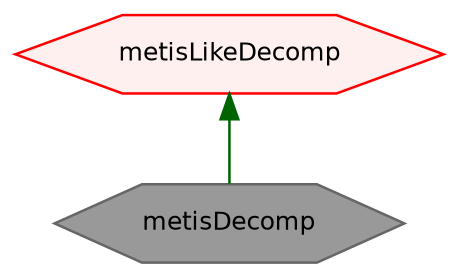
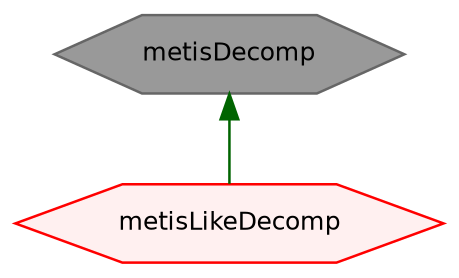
(229, 152) -> (229, 152)
